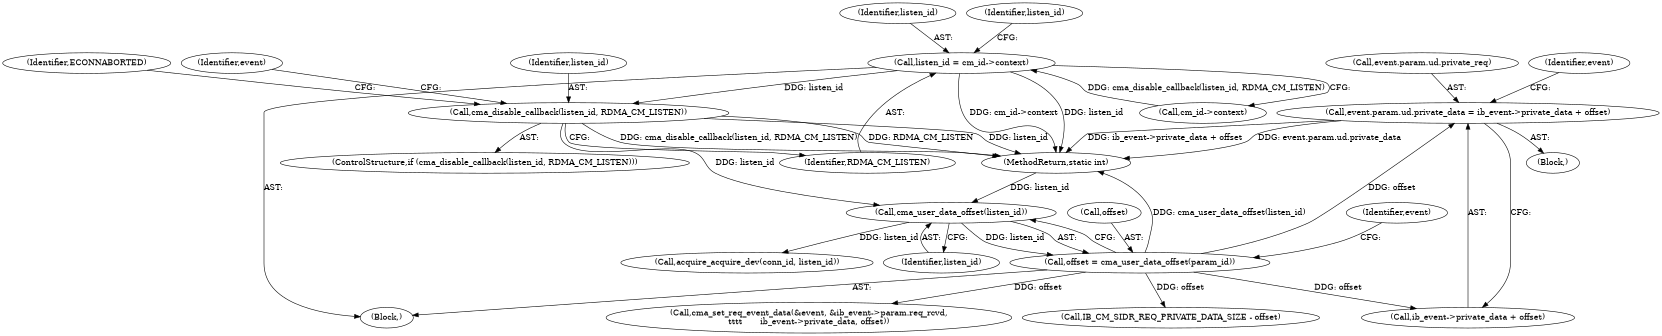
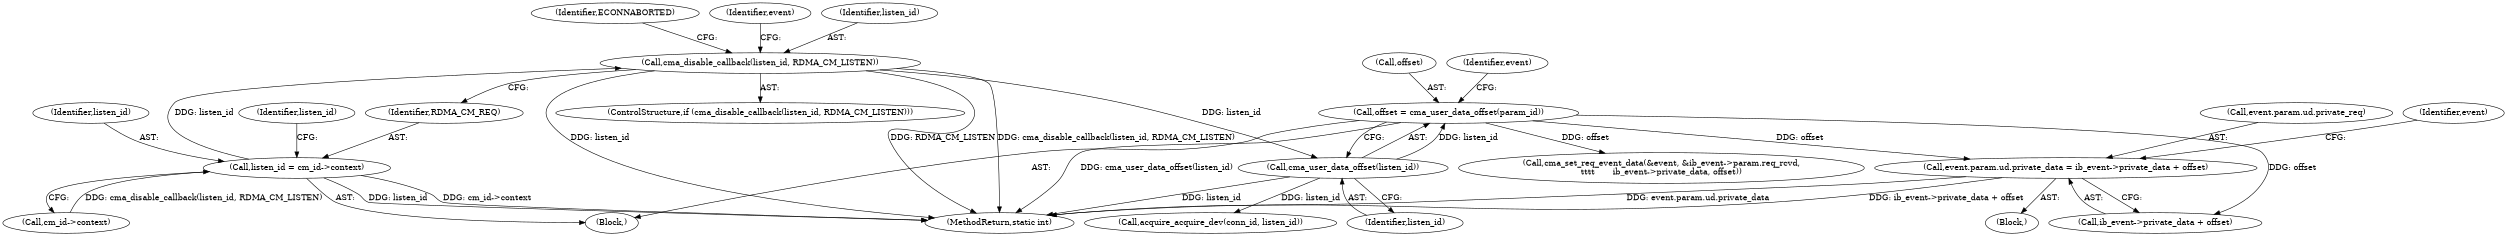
(867, 163) -> (444, 113)
(1007, 186) -> (1171, 196)
(1171, 318) -> none
